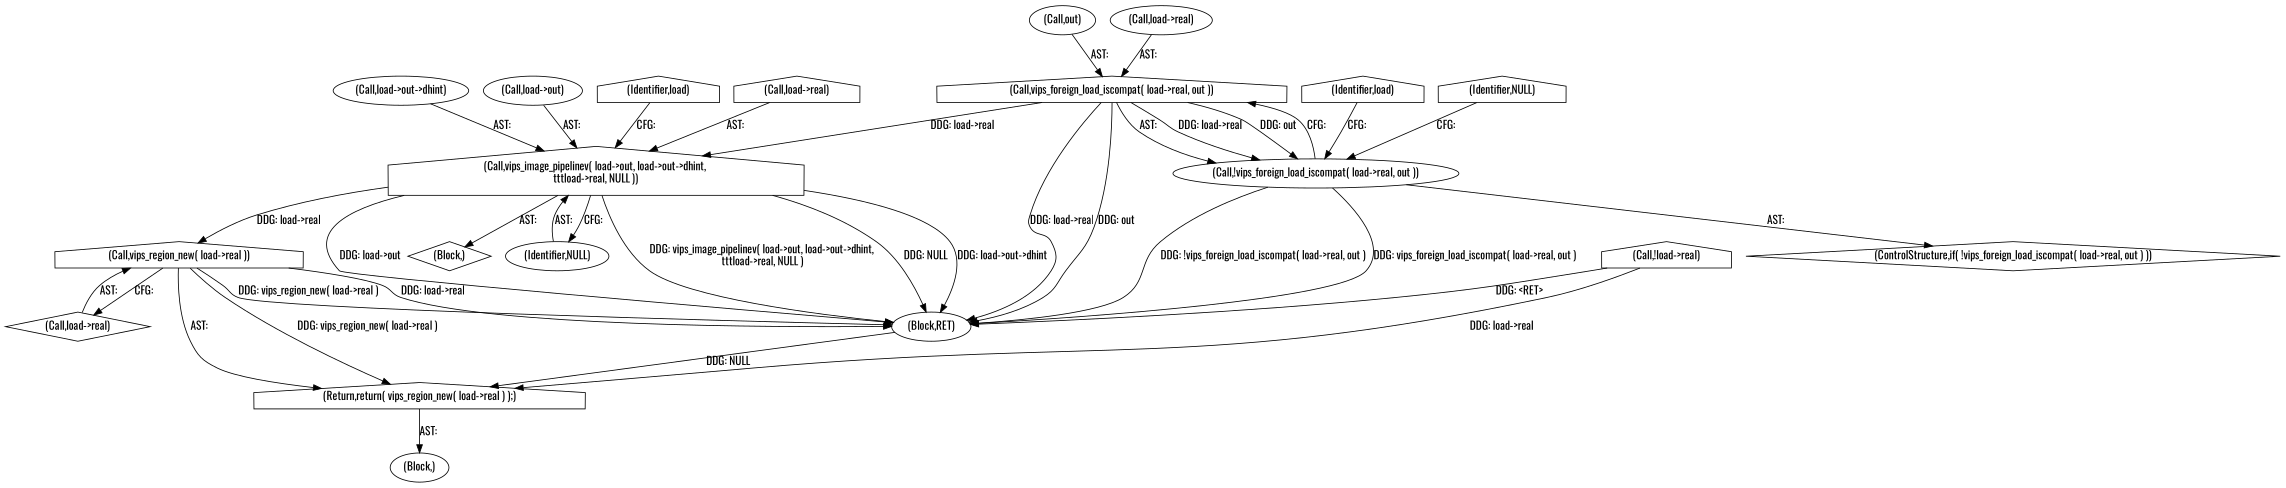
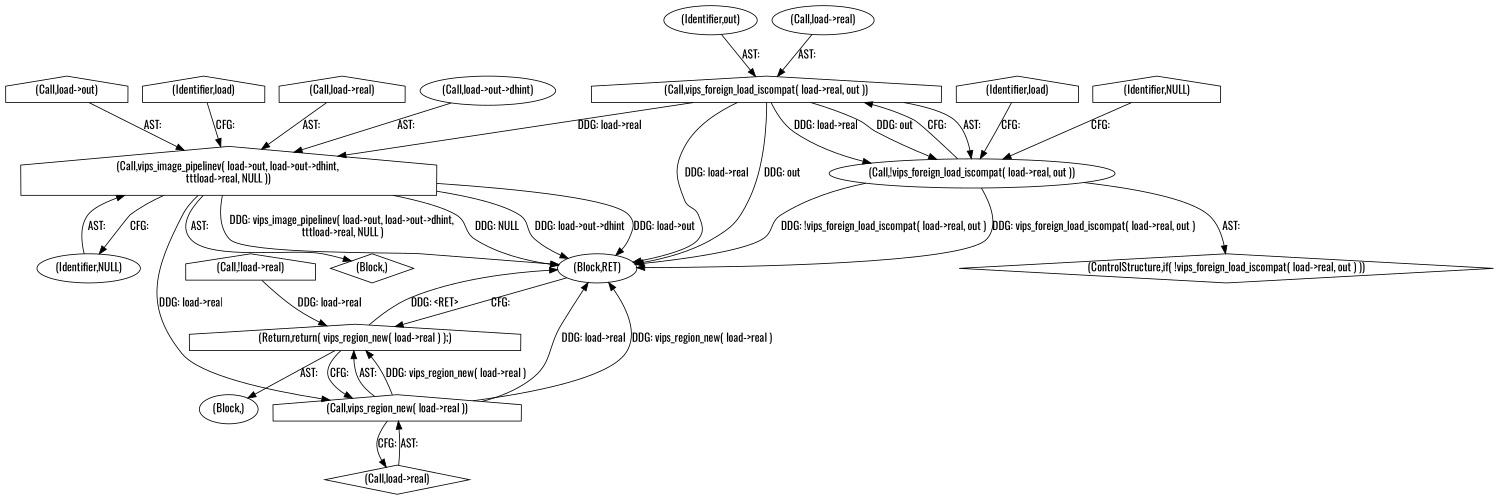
(1063, 20) -> (711, 20)
(533, 91) -> (67, 91)
(1294, 306) -> (455, 284)
(728, 362) -> (502, 304)
none -> (328, 374)
